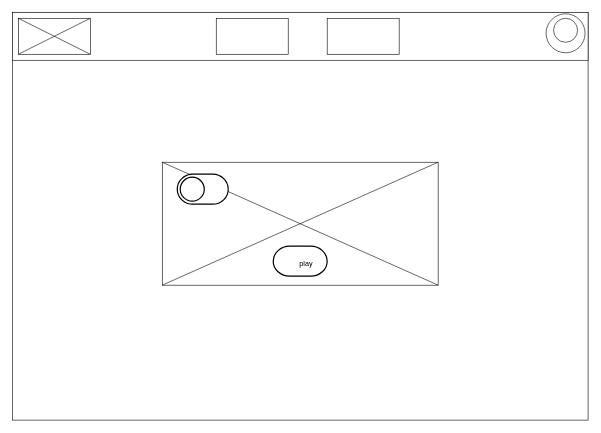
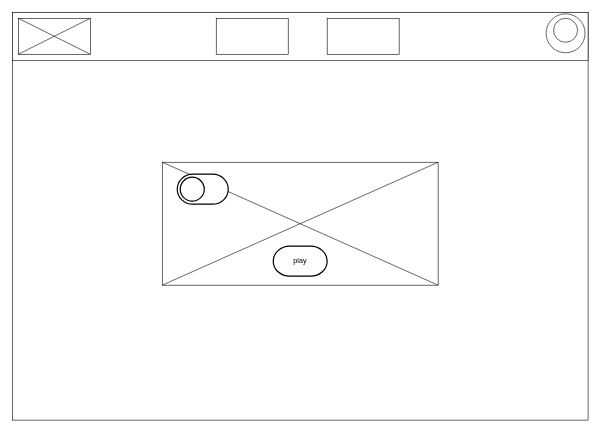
(306, 264) -> (300, 261)
